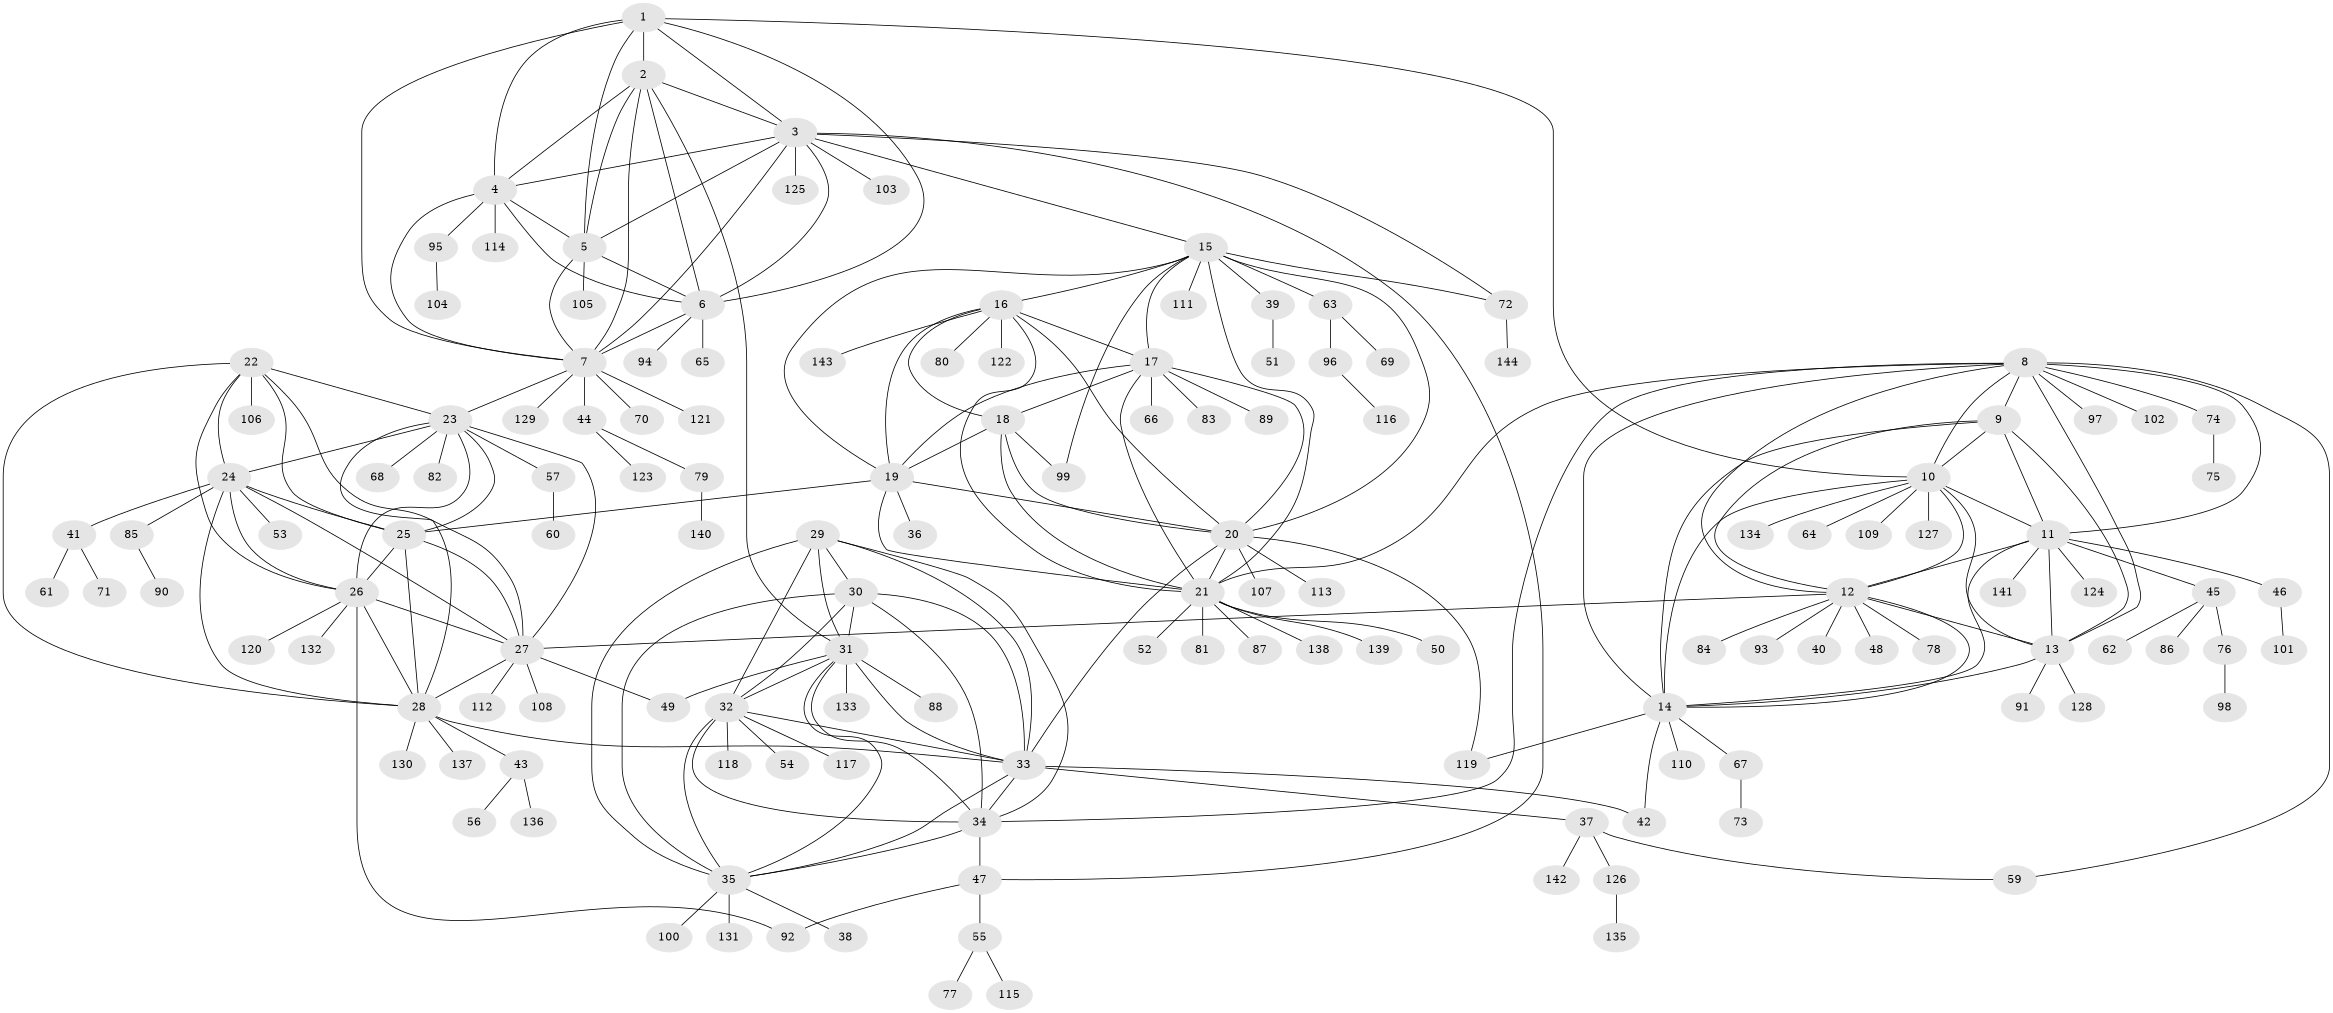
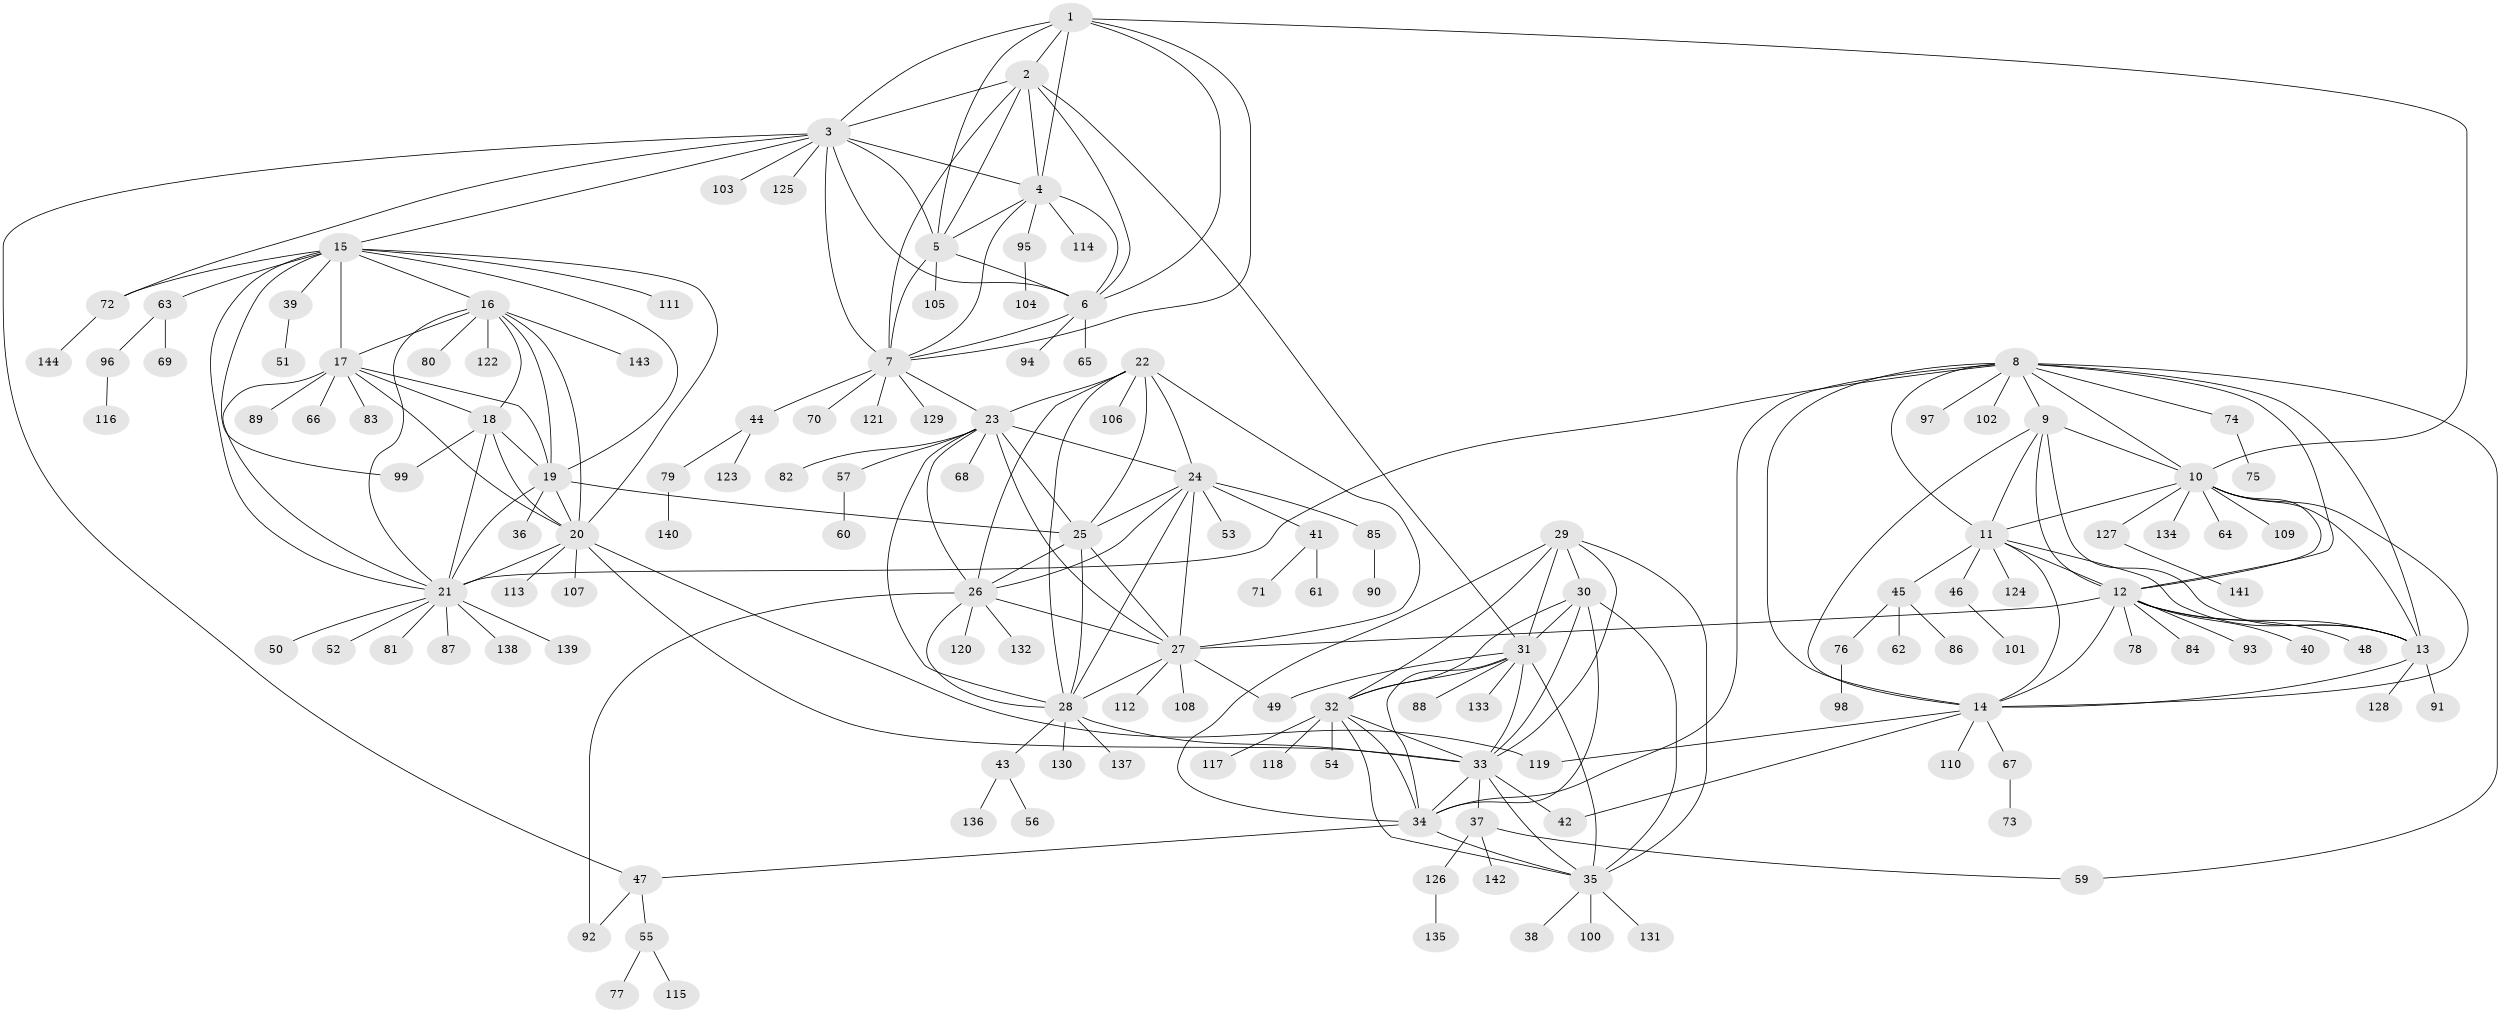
(2026, 564) -> (2173, 565)
